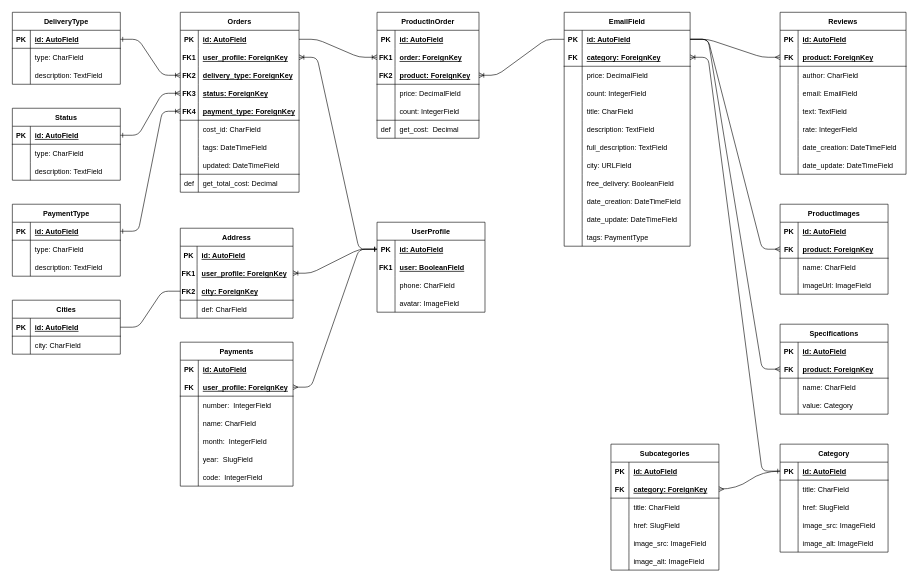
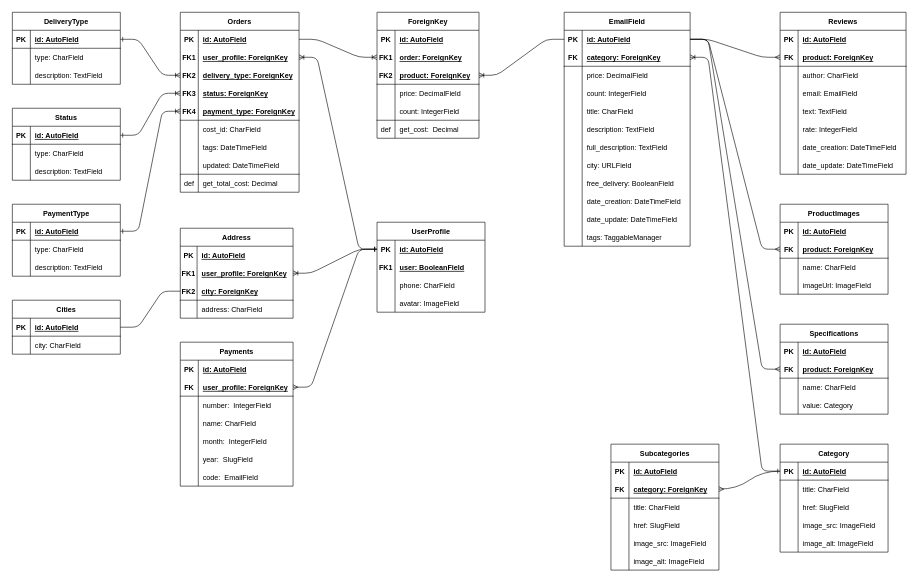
(428, 22) -> (428, 22)
(619, 238) -> (626, 238)
(226, 310) -> (234, 310)
(238, 478) -> (232, 478)
